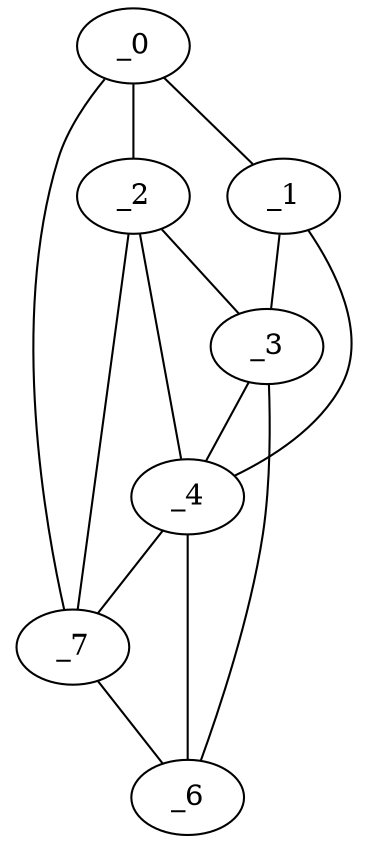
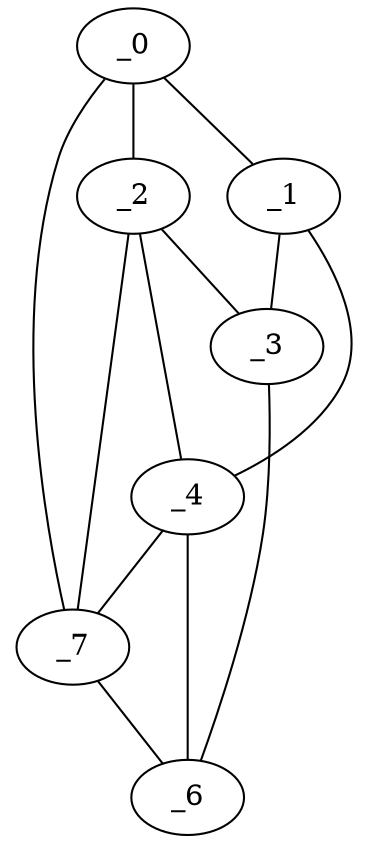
(227, 422) -> none
